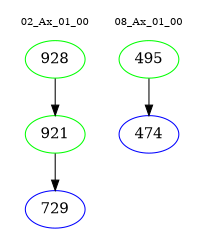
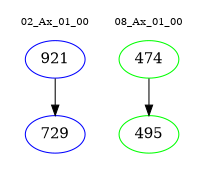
(55, 59) -> none
(149, 92) -> (149, 92)
(55, 134) -> (55, 59)
(149, 134) -> (149, 59)
